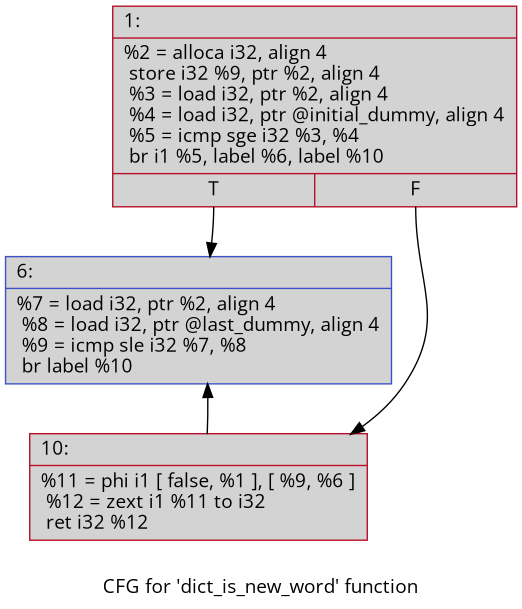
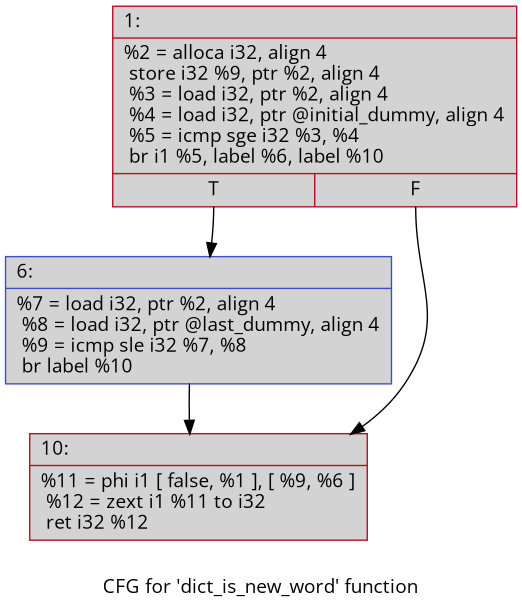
(208, 416) -> (189, 402)
